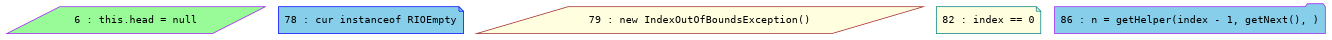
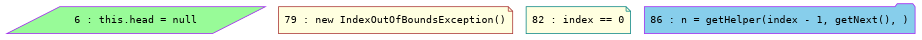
(371, 20) -> none
(700, 20) -> (396, 20)
